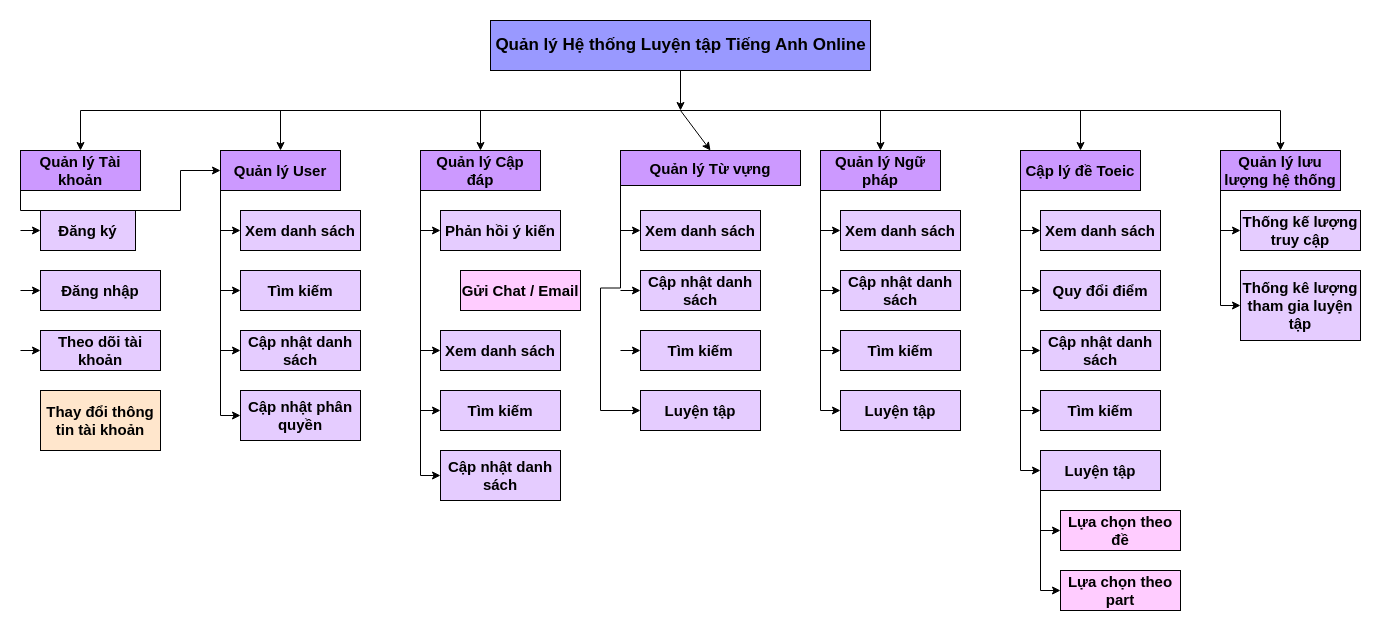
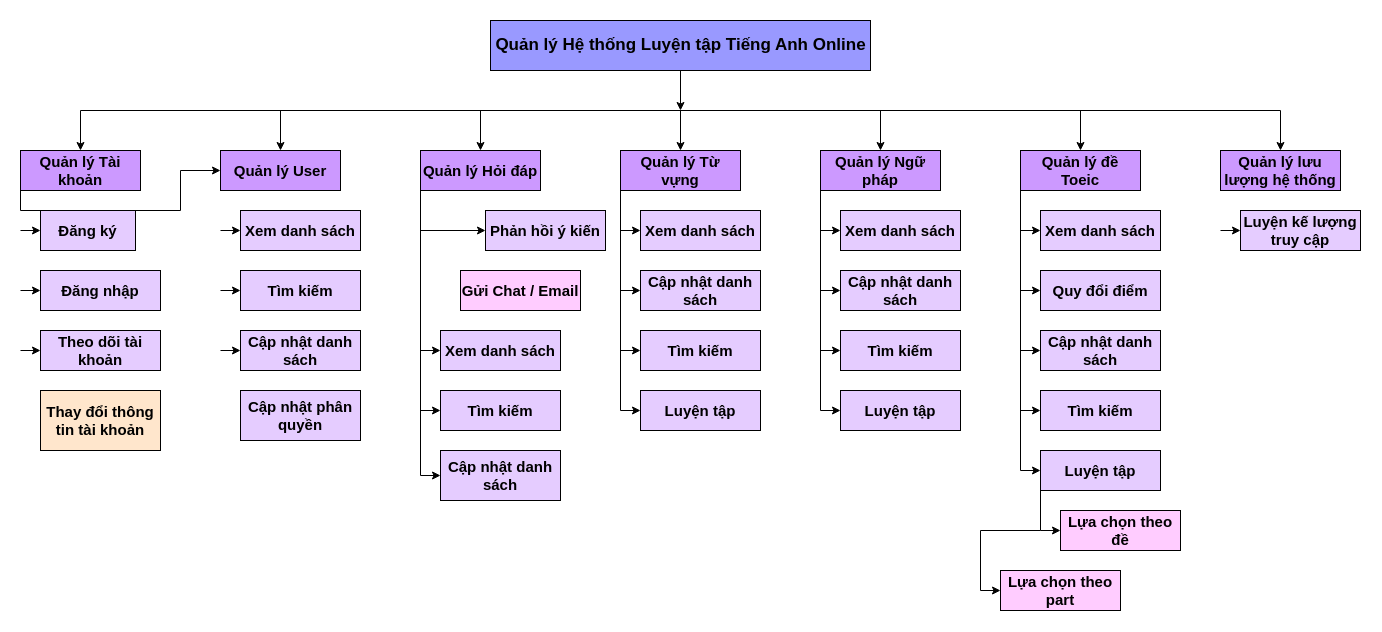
(711, 168) -> (681, 171)
(481, 171) -> (481, 171)
(1081, 171) -> (1081, 171)
(501, 231) -> (546, 231)
(1301, 231) -> (1301, 231)
(1221, 255) -> none
(1301, 306) -> none
(221, 310) -> none
(1121, 591) -> (1061, 591)
